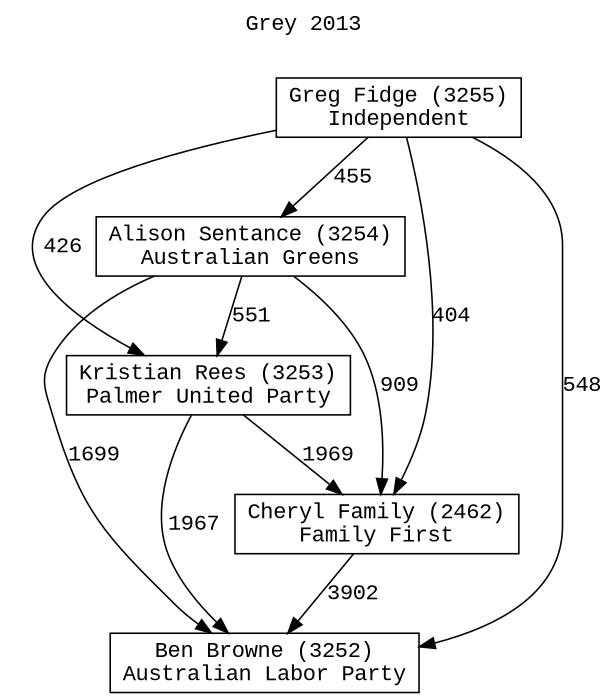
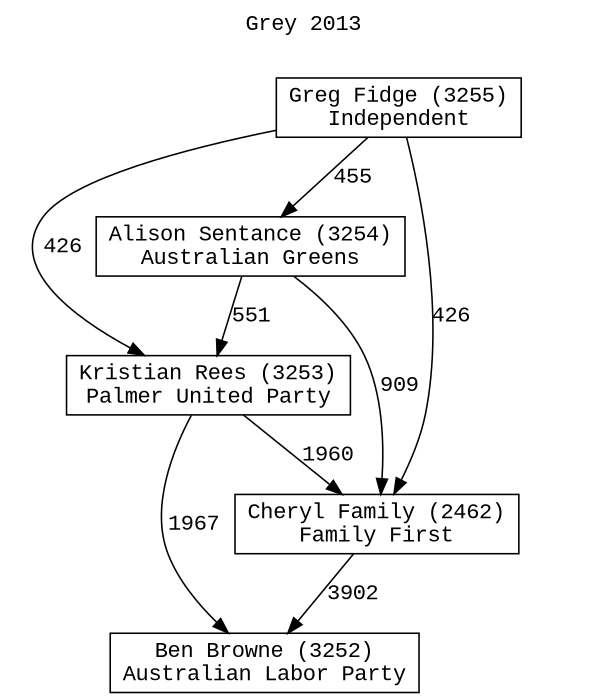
(451, 316) -> (451, 316)
(563, 405) -> none
(63, 447) -> none
(329, 455) -> (329, 455)
